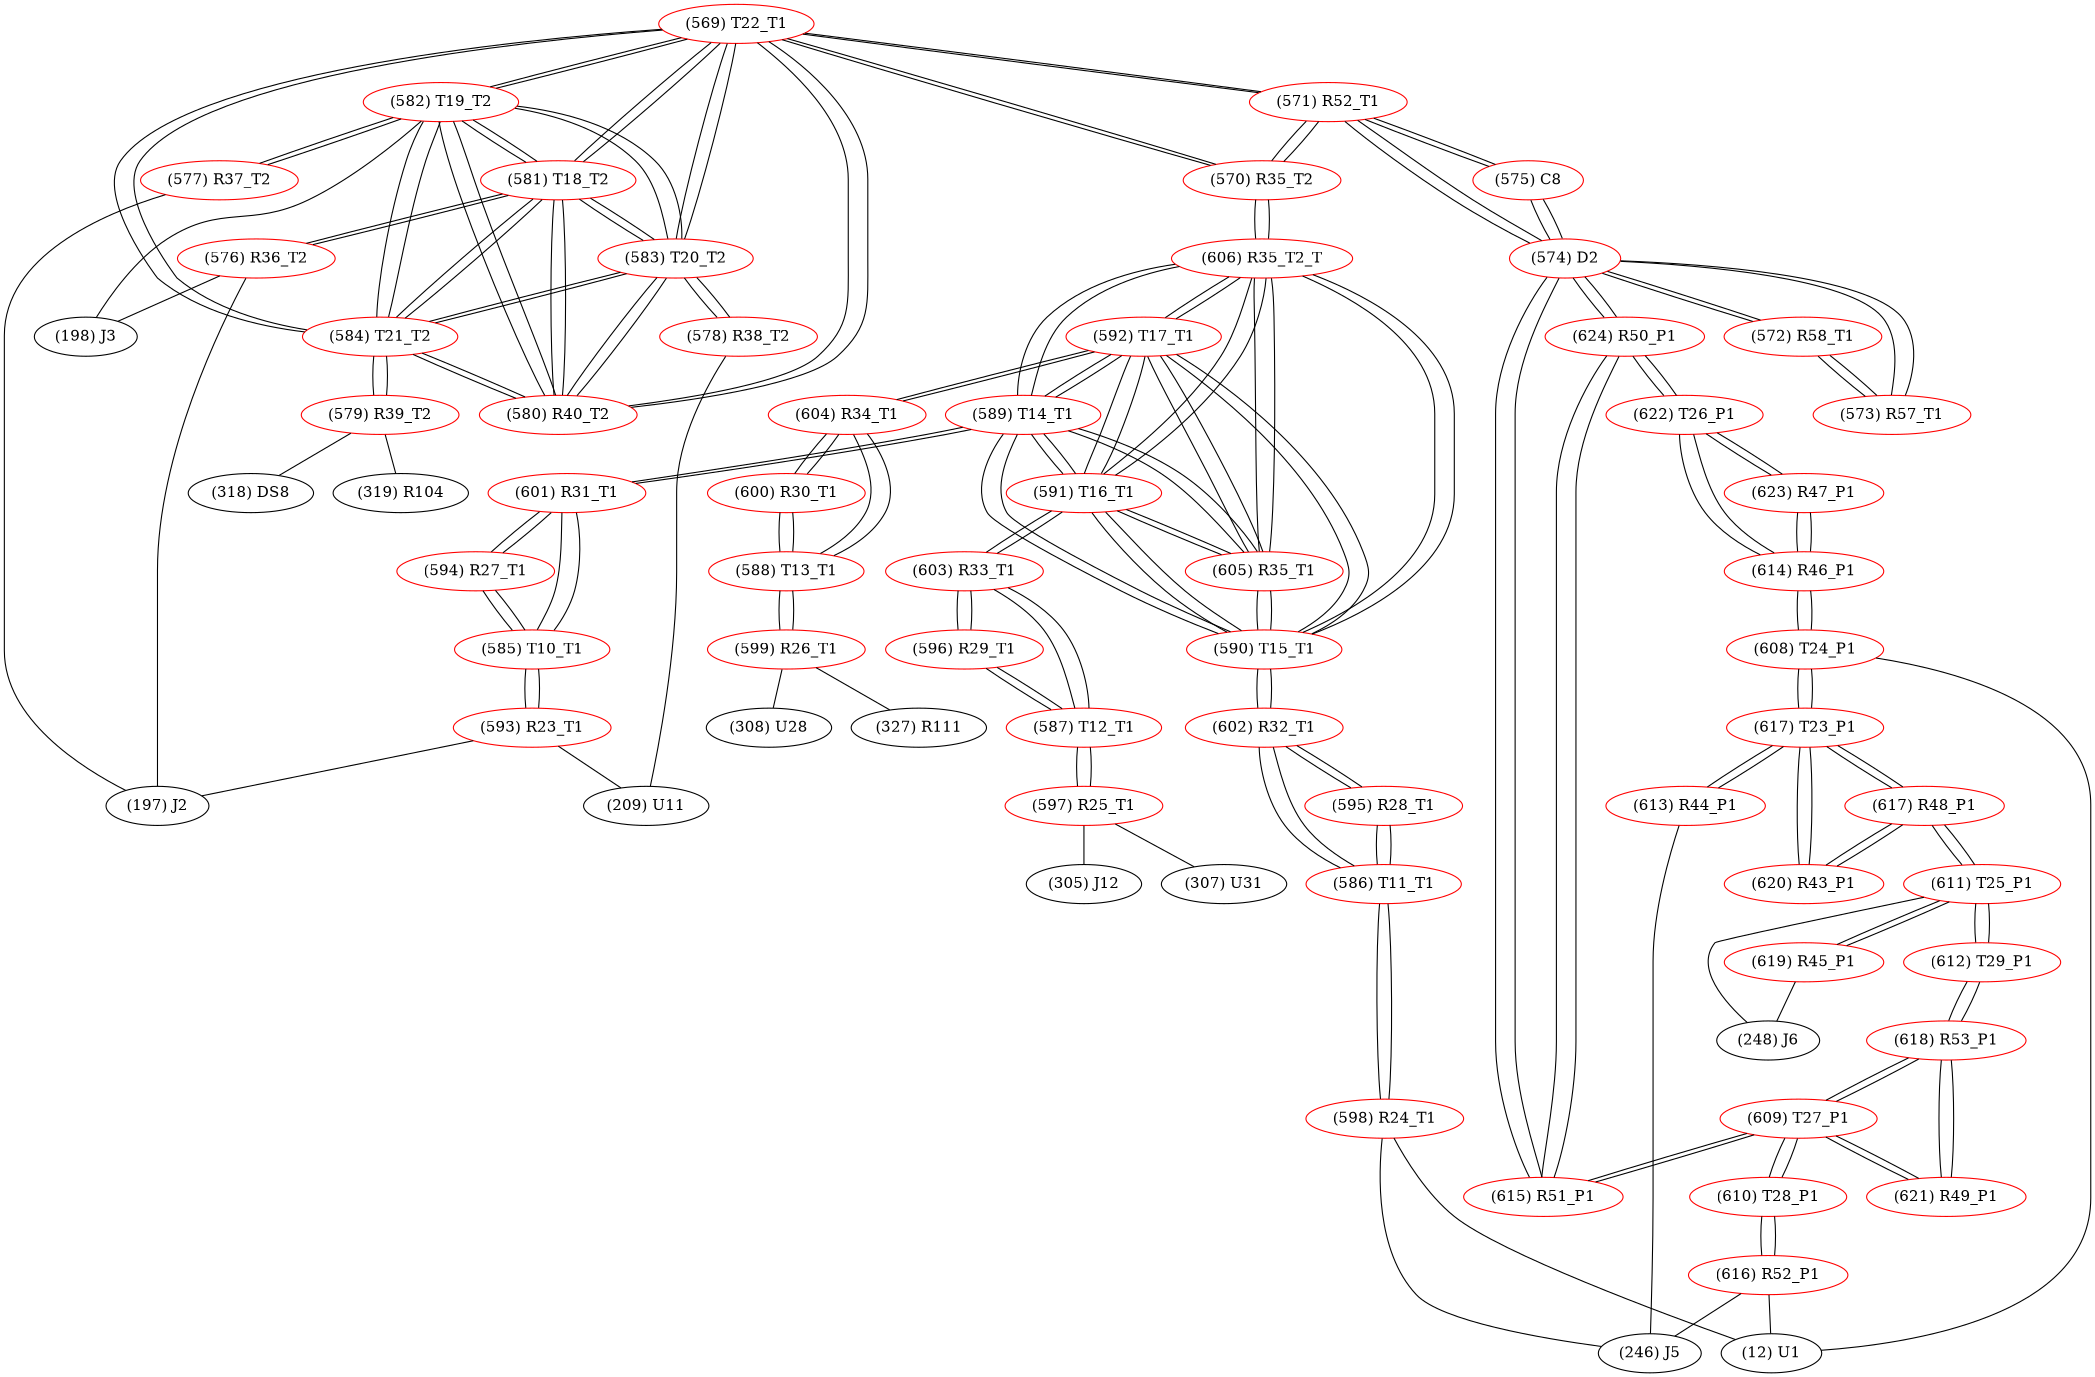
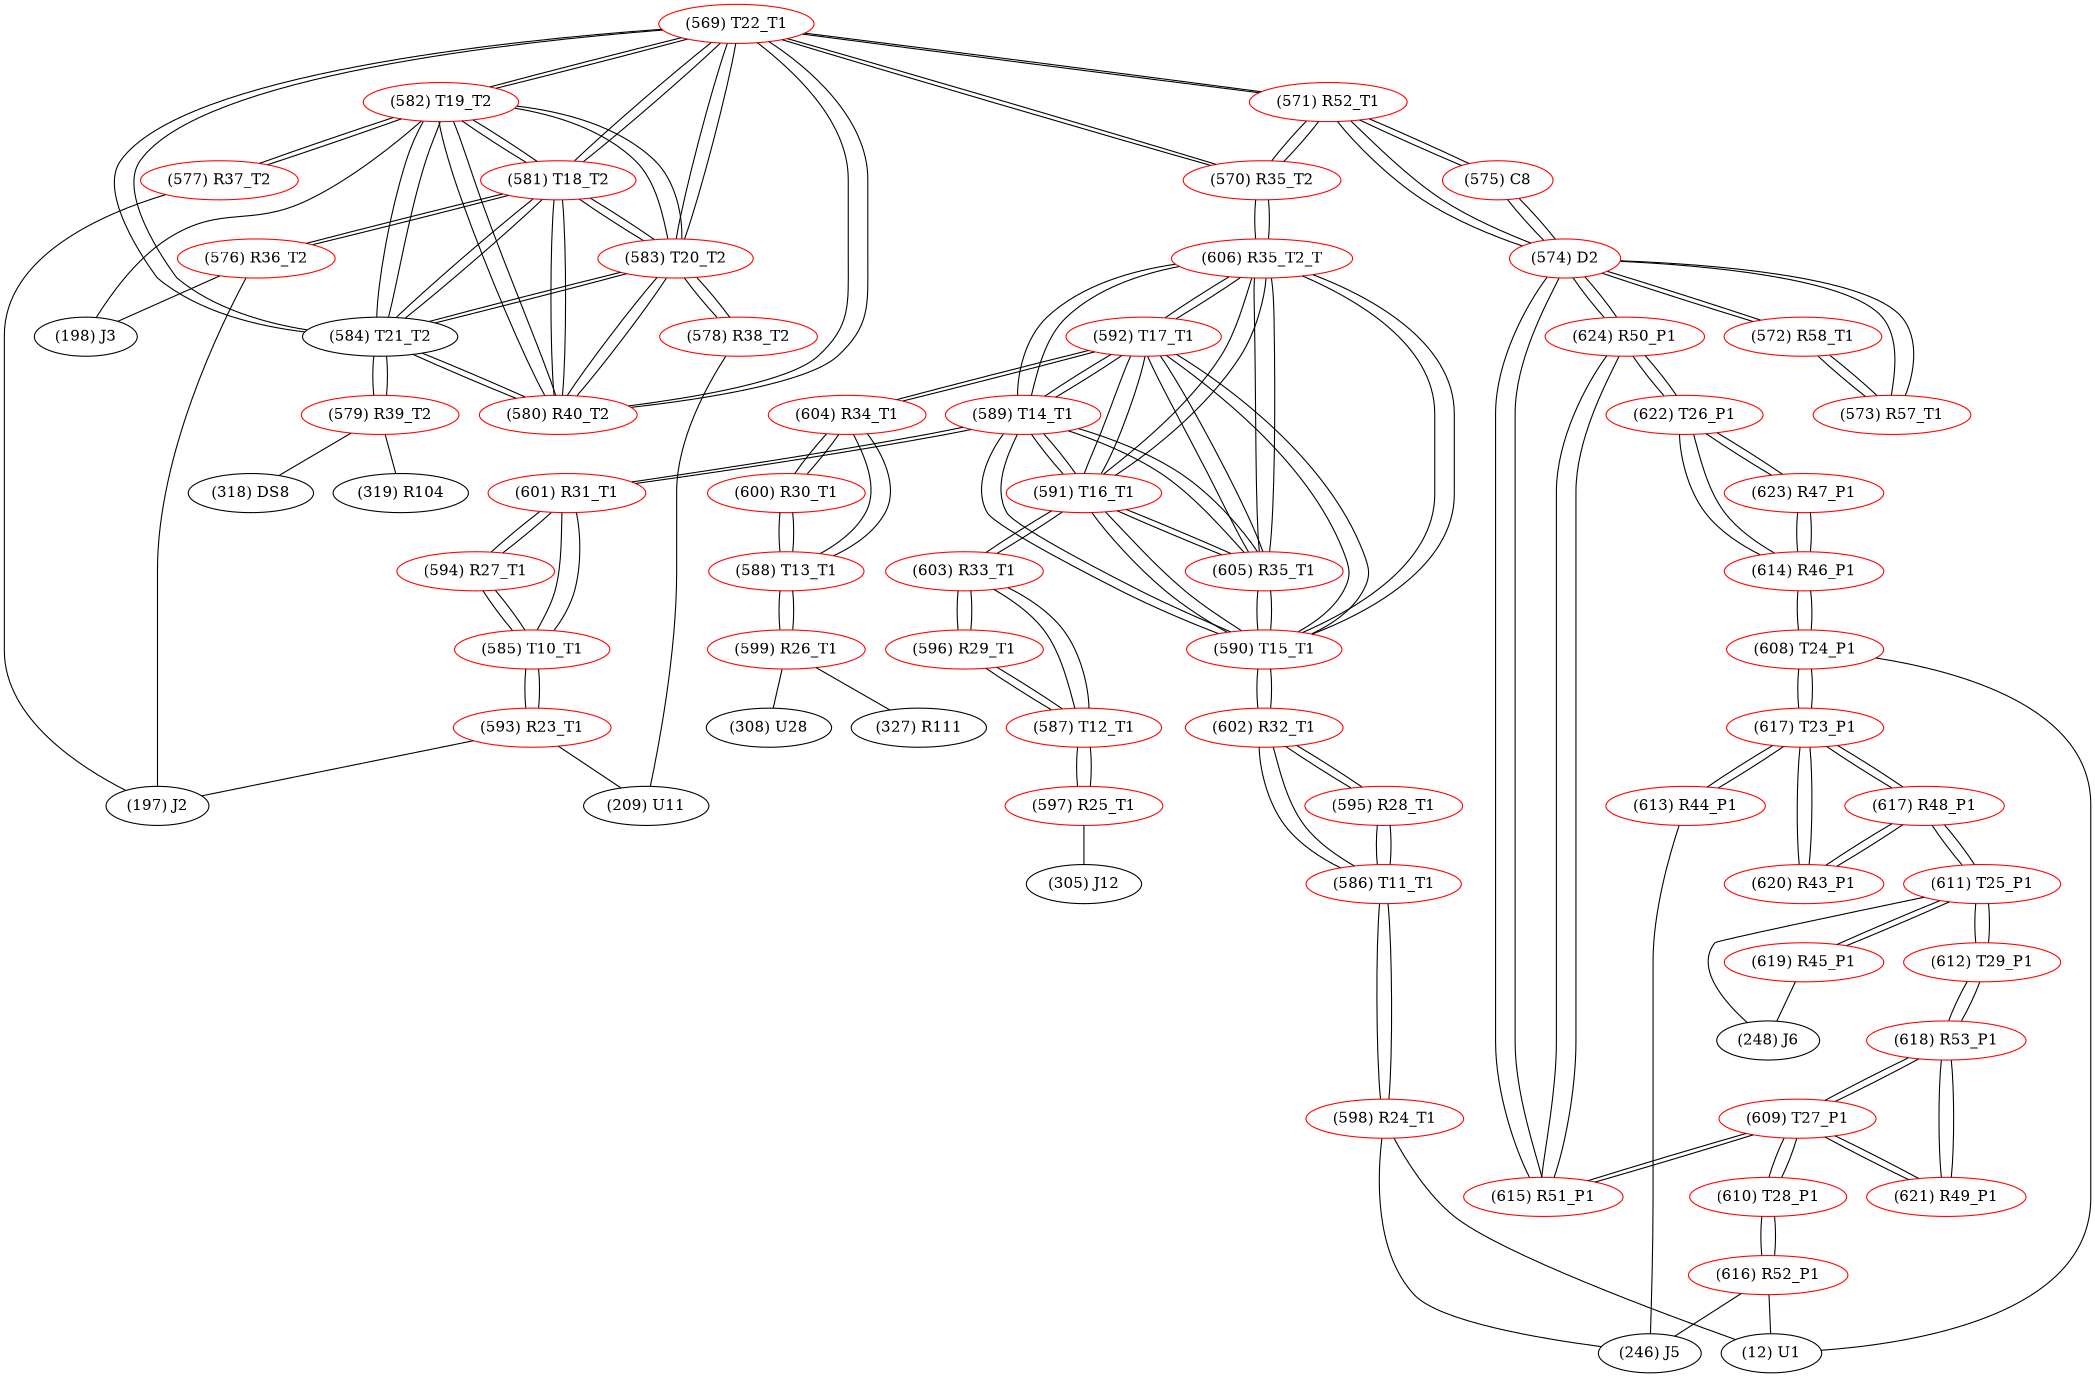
(380, 337) -> (380, 337)
(1224, 884) -> none
